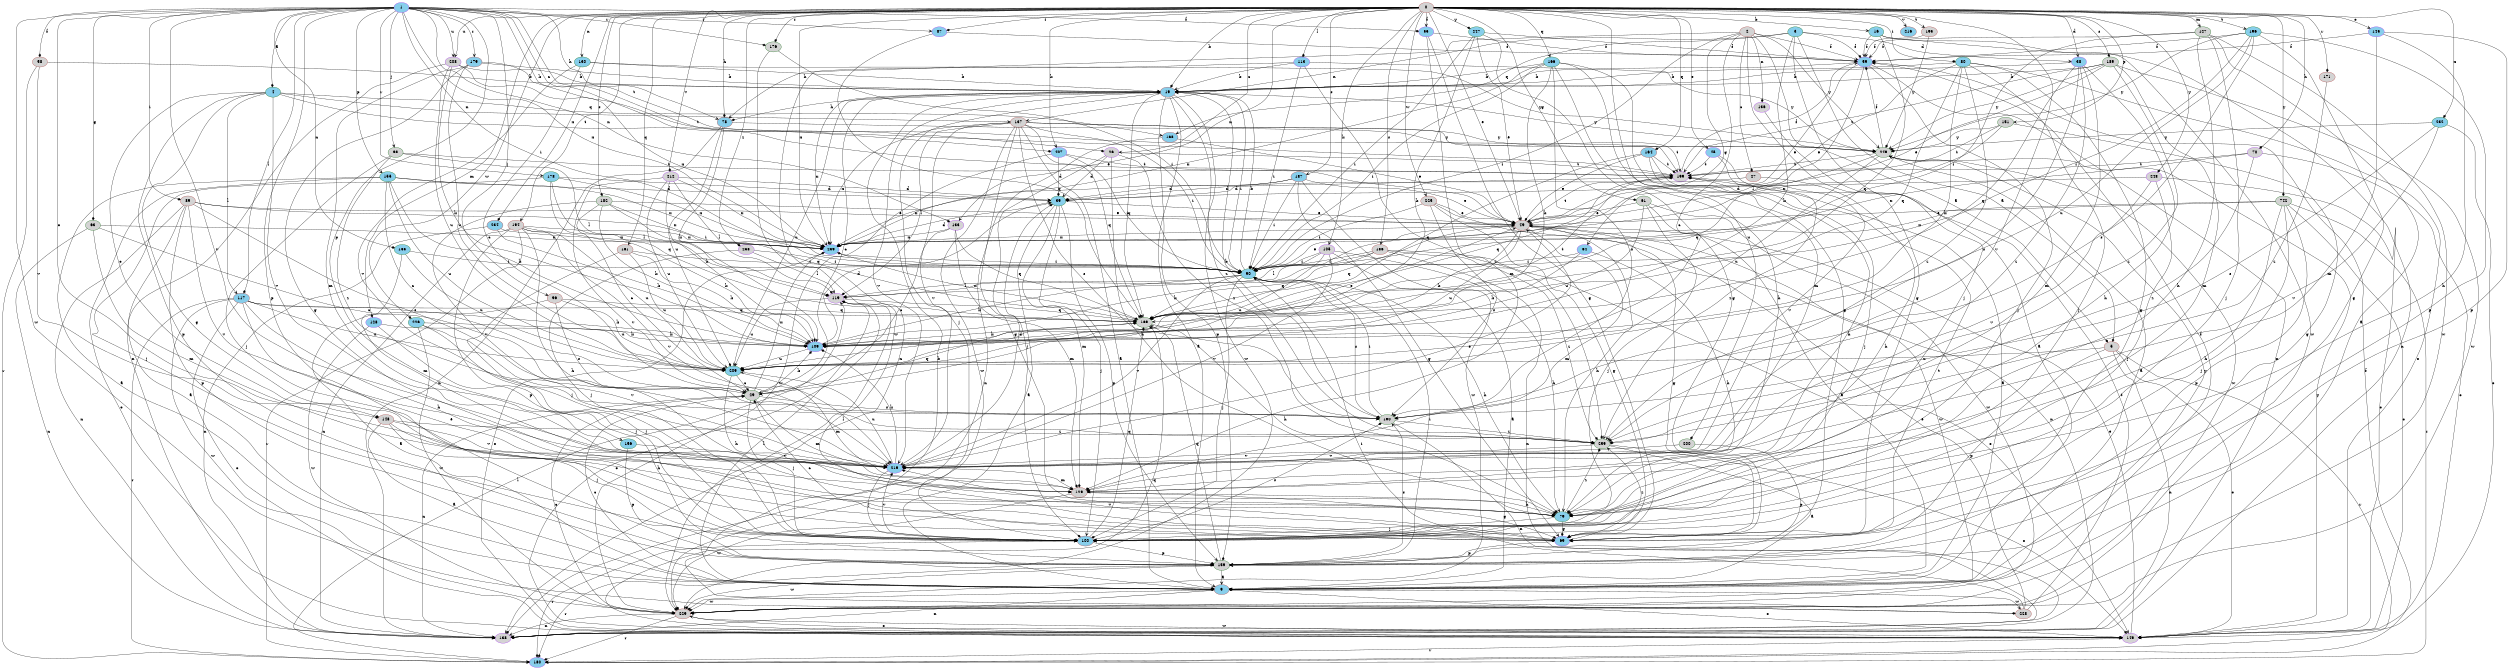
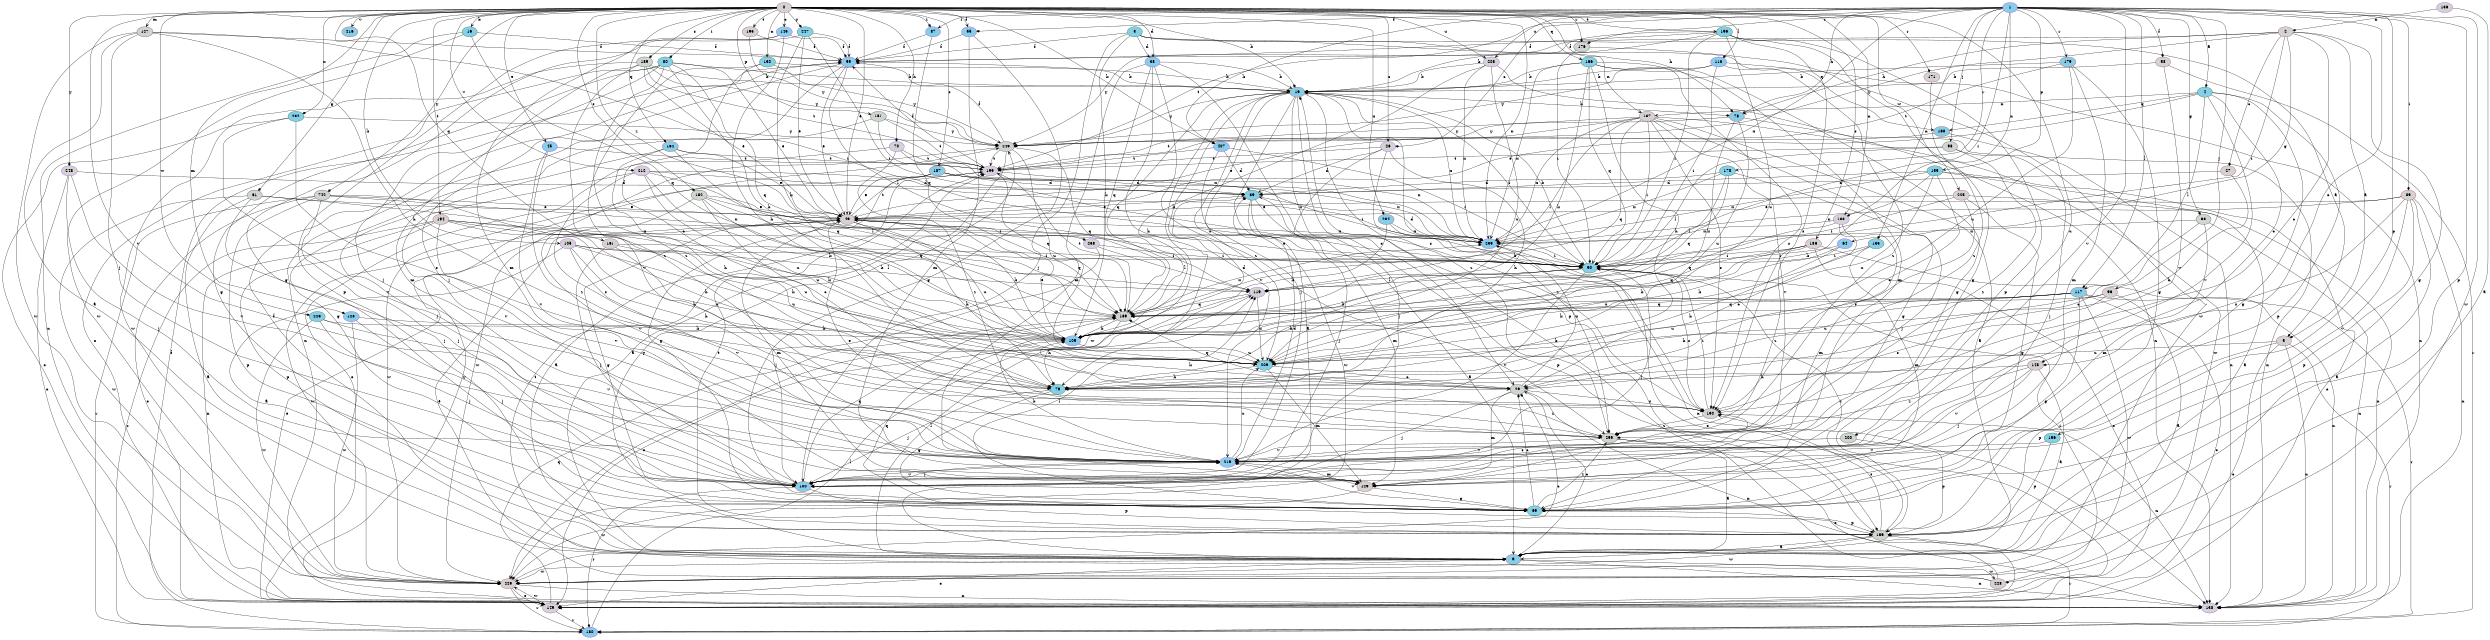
none -> (1469, 58)
(1760, 65) -> (2367, 19)
(1373, 177) -> (1610, 171)
none -> (1083, 396)
(452, 420) -> (2046, 402)
(1321, 496) -> none
(1562, 541) -> (1535, 511)
